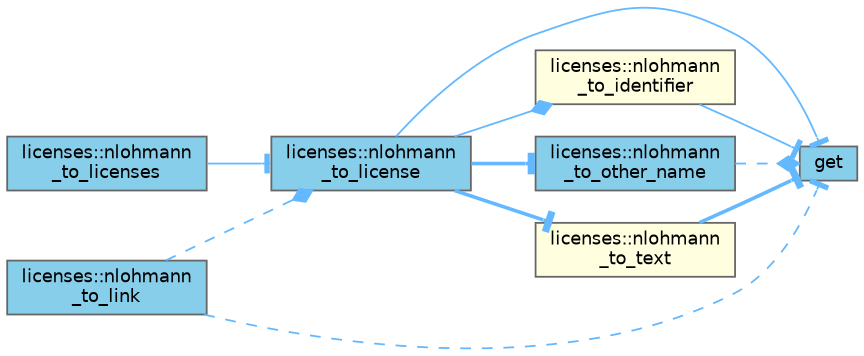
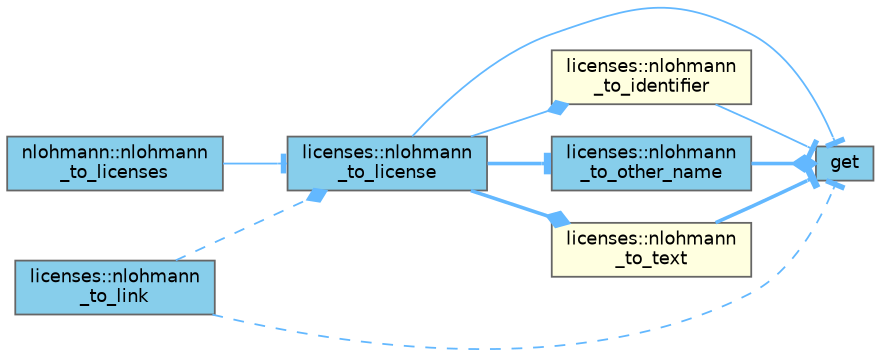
(107, 164) -> (115, 164)
(756, 164) -> (772, 164)
(499, 205) -> (509, 203)
